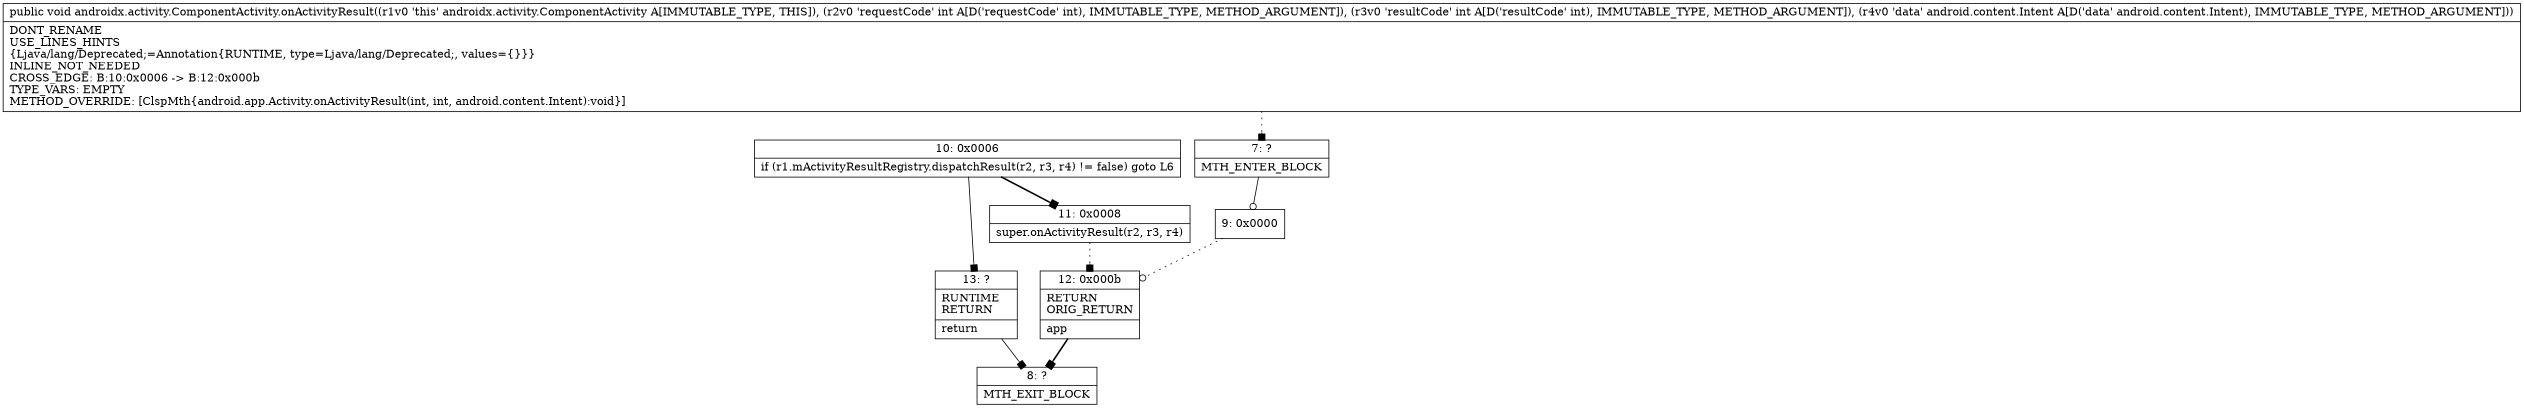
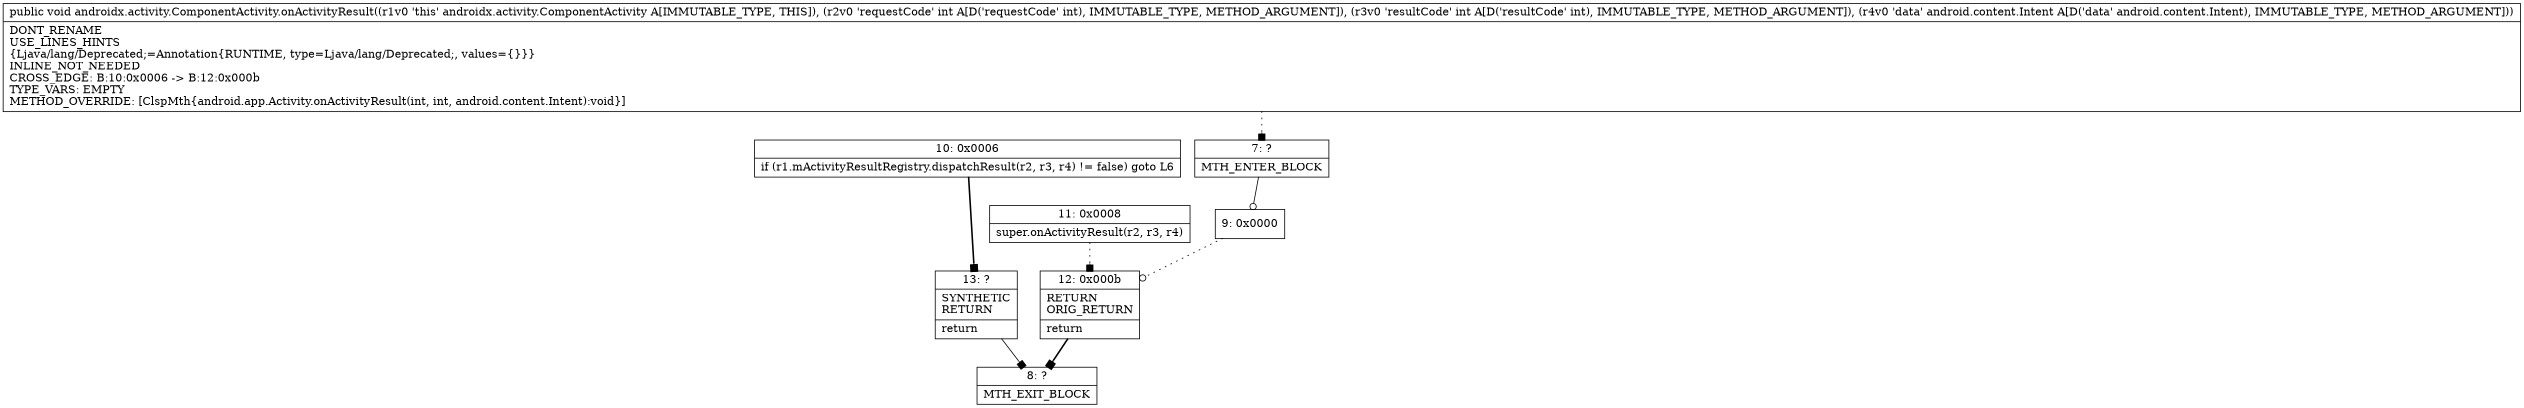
(1025, 189) -> none
(971, 220) -> (971, 220)
(971, 298) -> (976, 298)
(1057, 329) -> (1065, 329)
